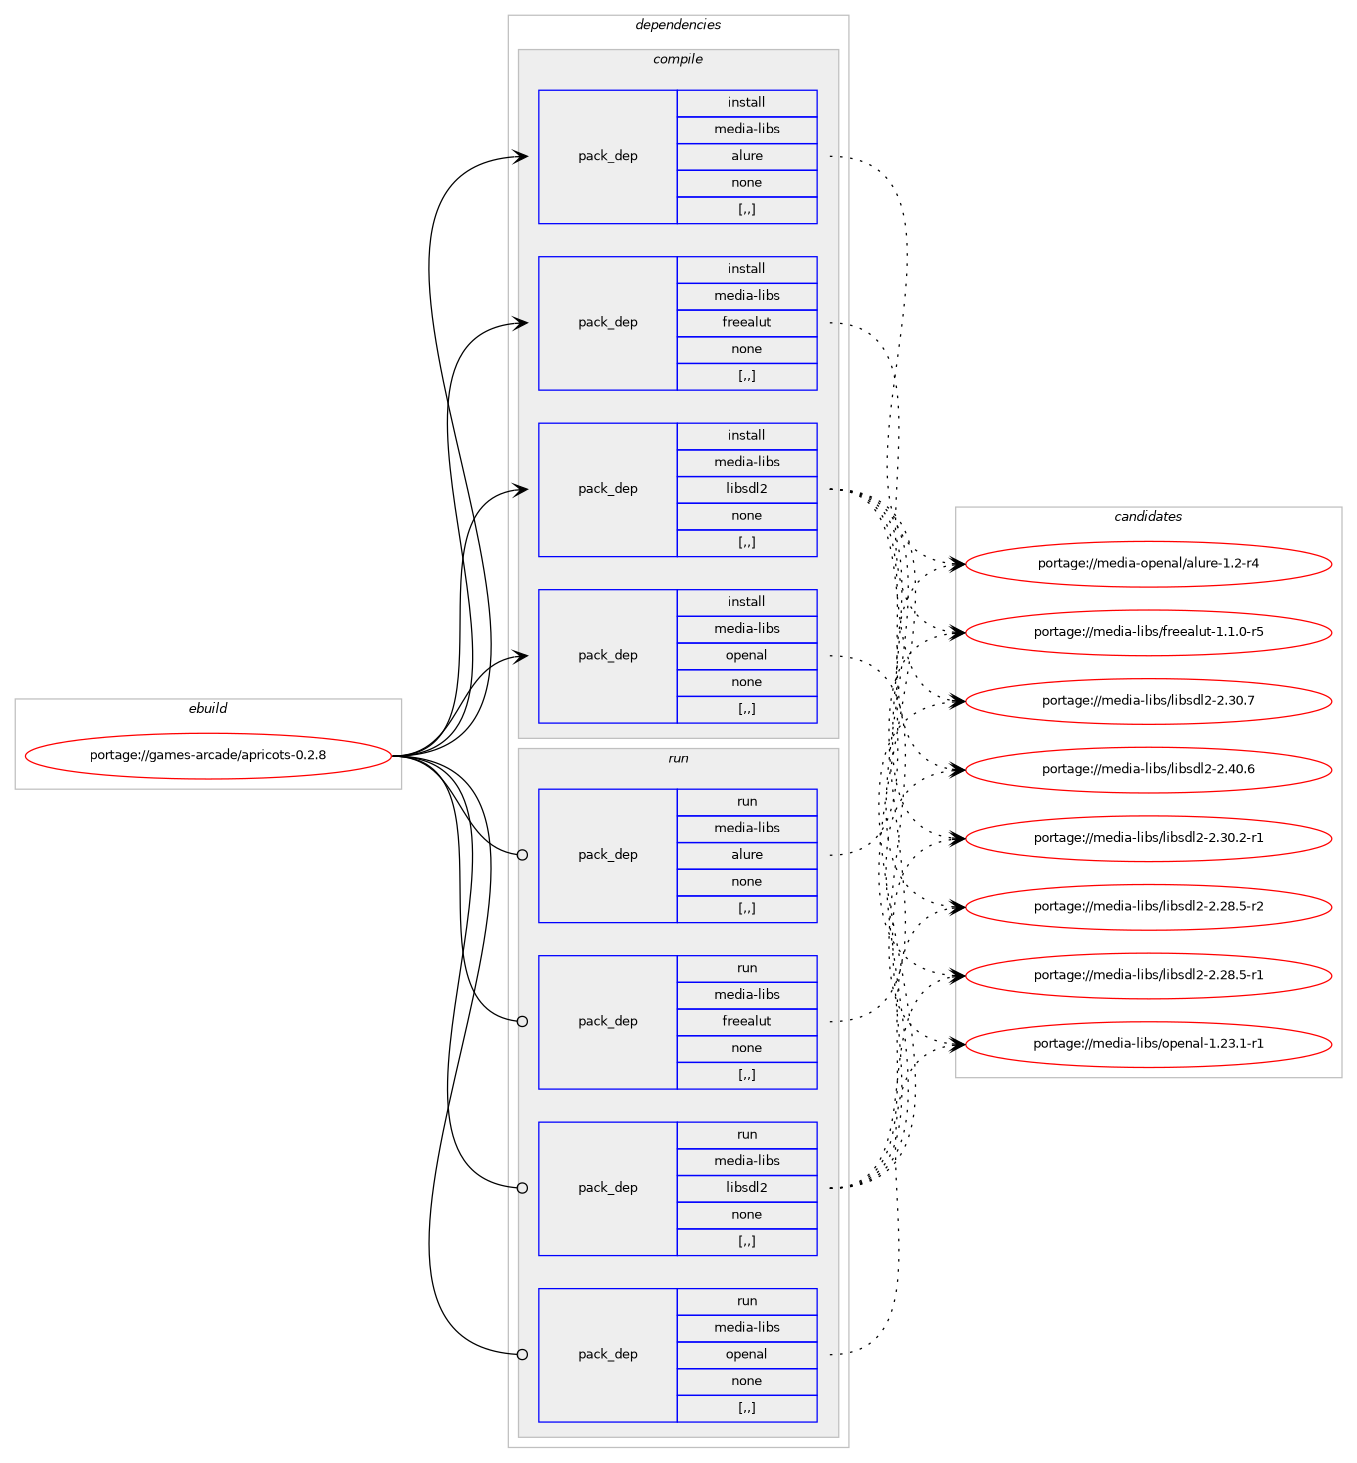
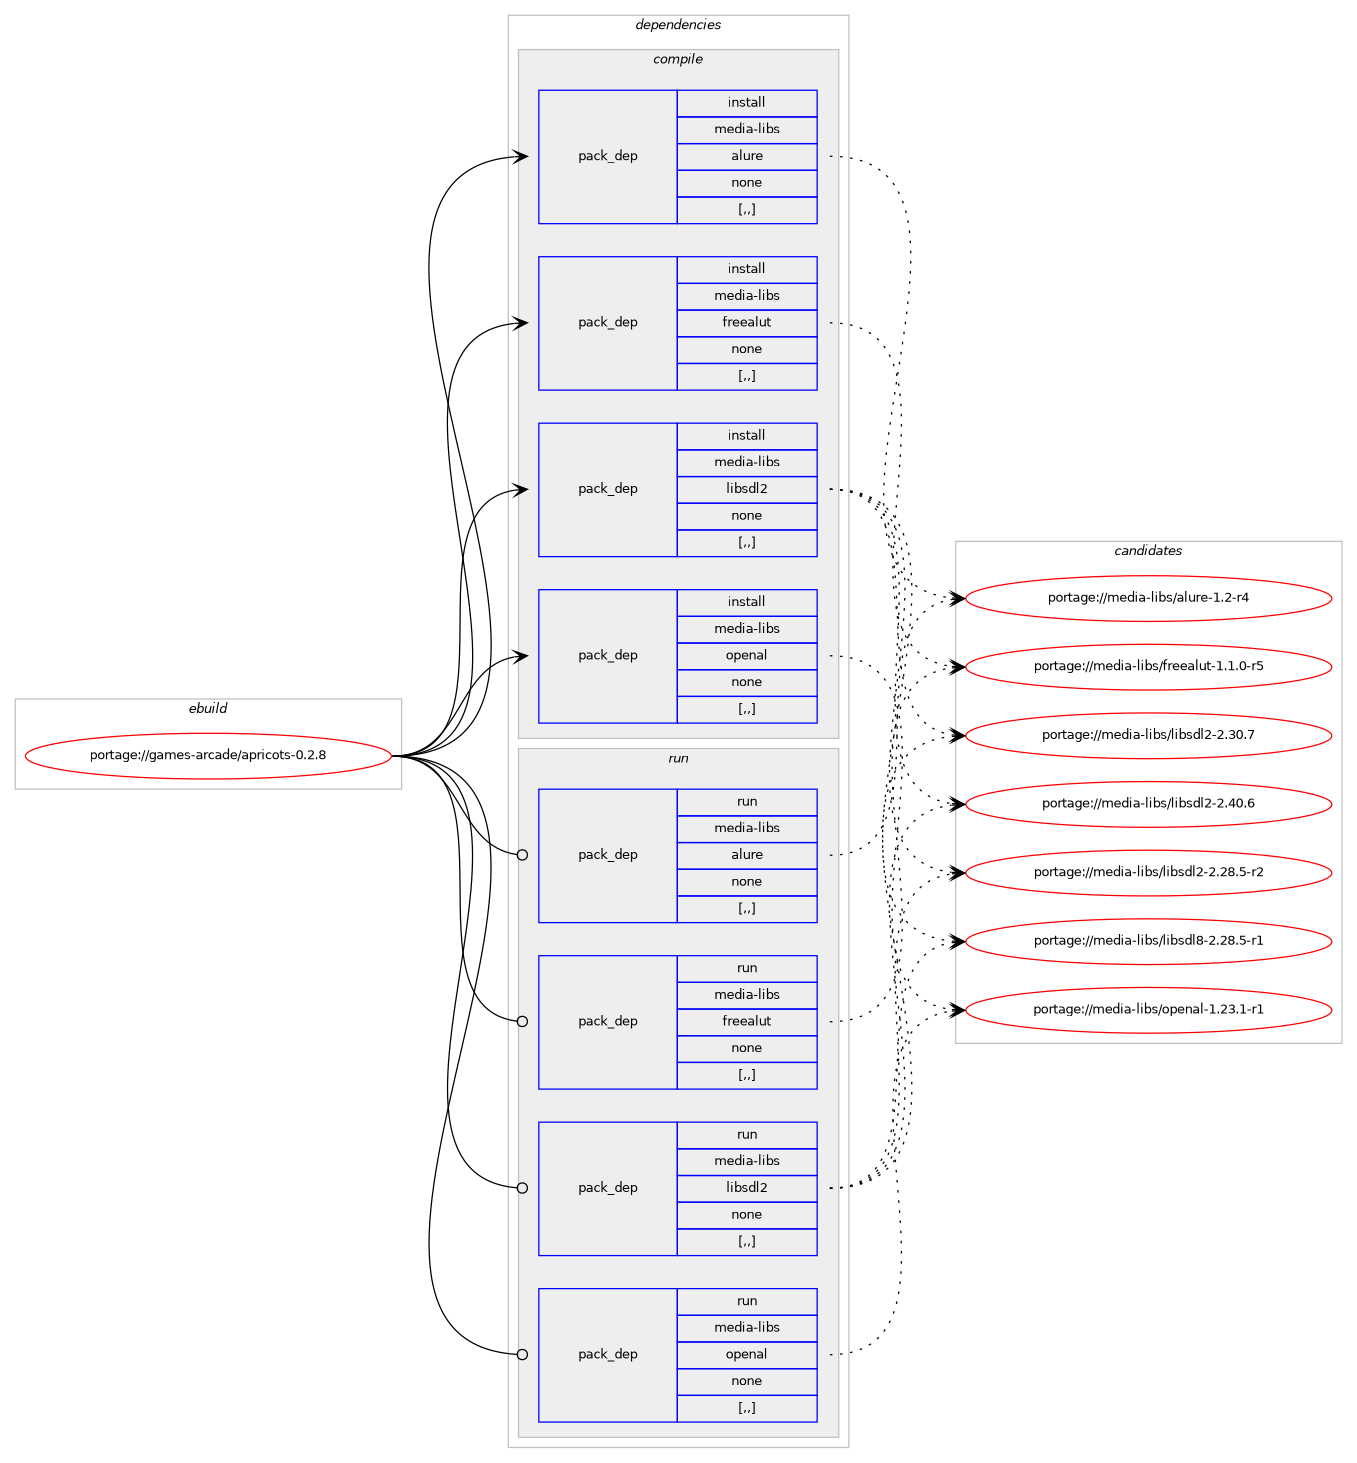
(1149, 564) -> (1149, 599)
(1149, 839) -> none
(1149, 976) -> (1149, 942)
